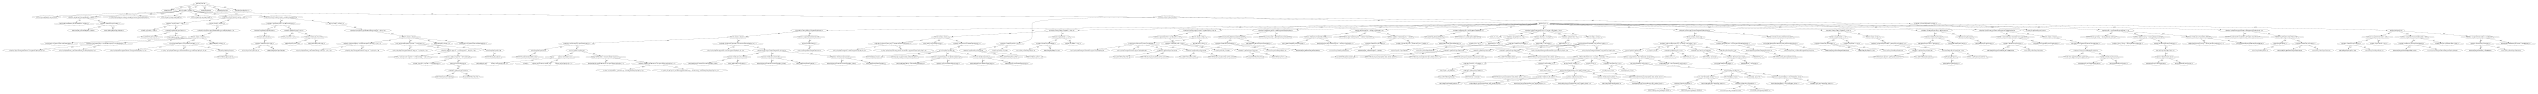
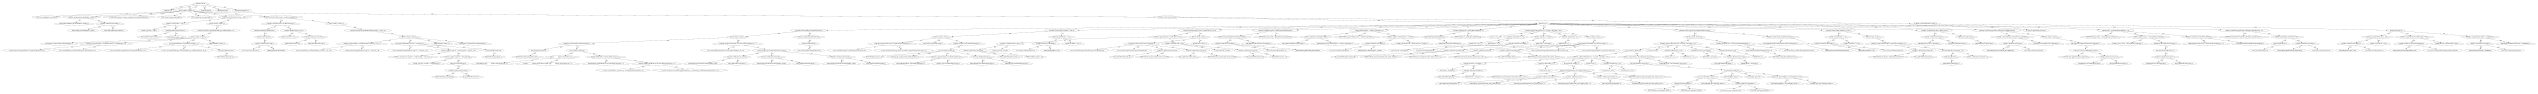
(1079, 18) -> (1085, 39)
(1809, 48) -> (1808, 46)
